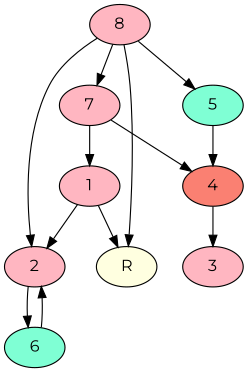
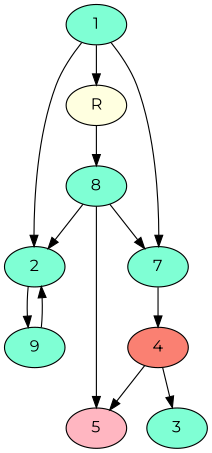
(120, 25) -> (96, 186)
(90, 105) -> (158, 267)
(213, 105) -> (96, 428)
(90, 140) -> (150, 135)
(213, 140) -> (131, 383)
(132, 144) -> (96, 140)
(90, 186) -> (96, 25)
(35, 267) -> (35, 267)
(213, 267) -> (177, 428)
(35, 347) -> (35, 347)
